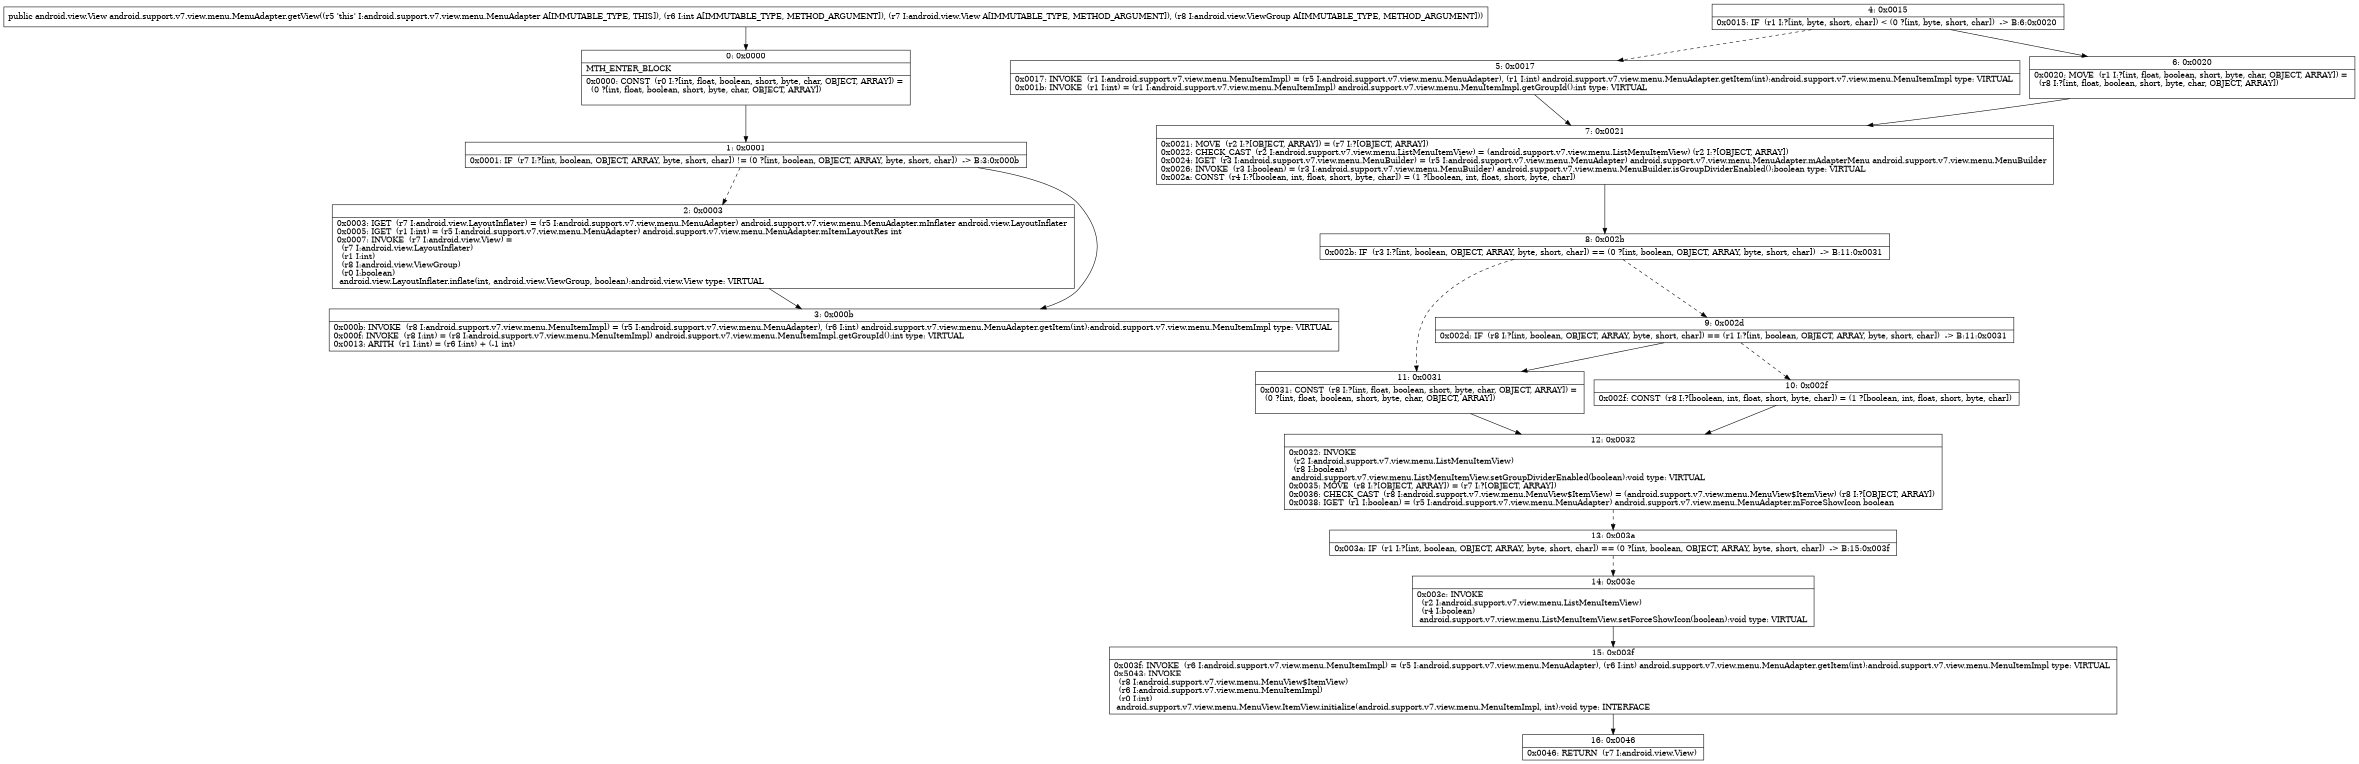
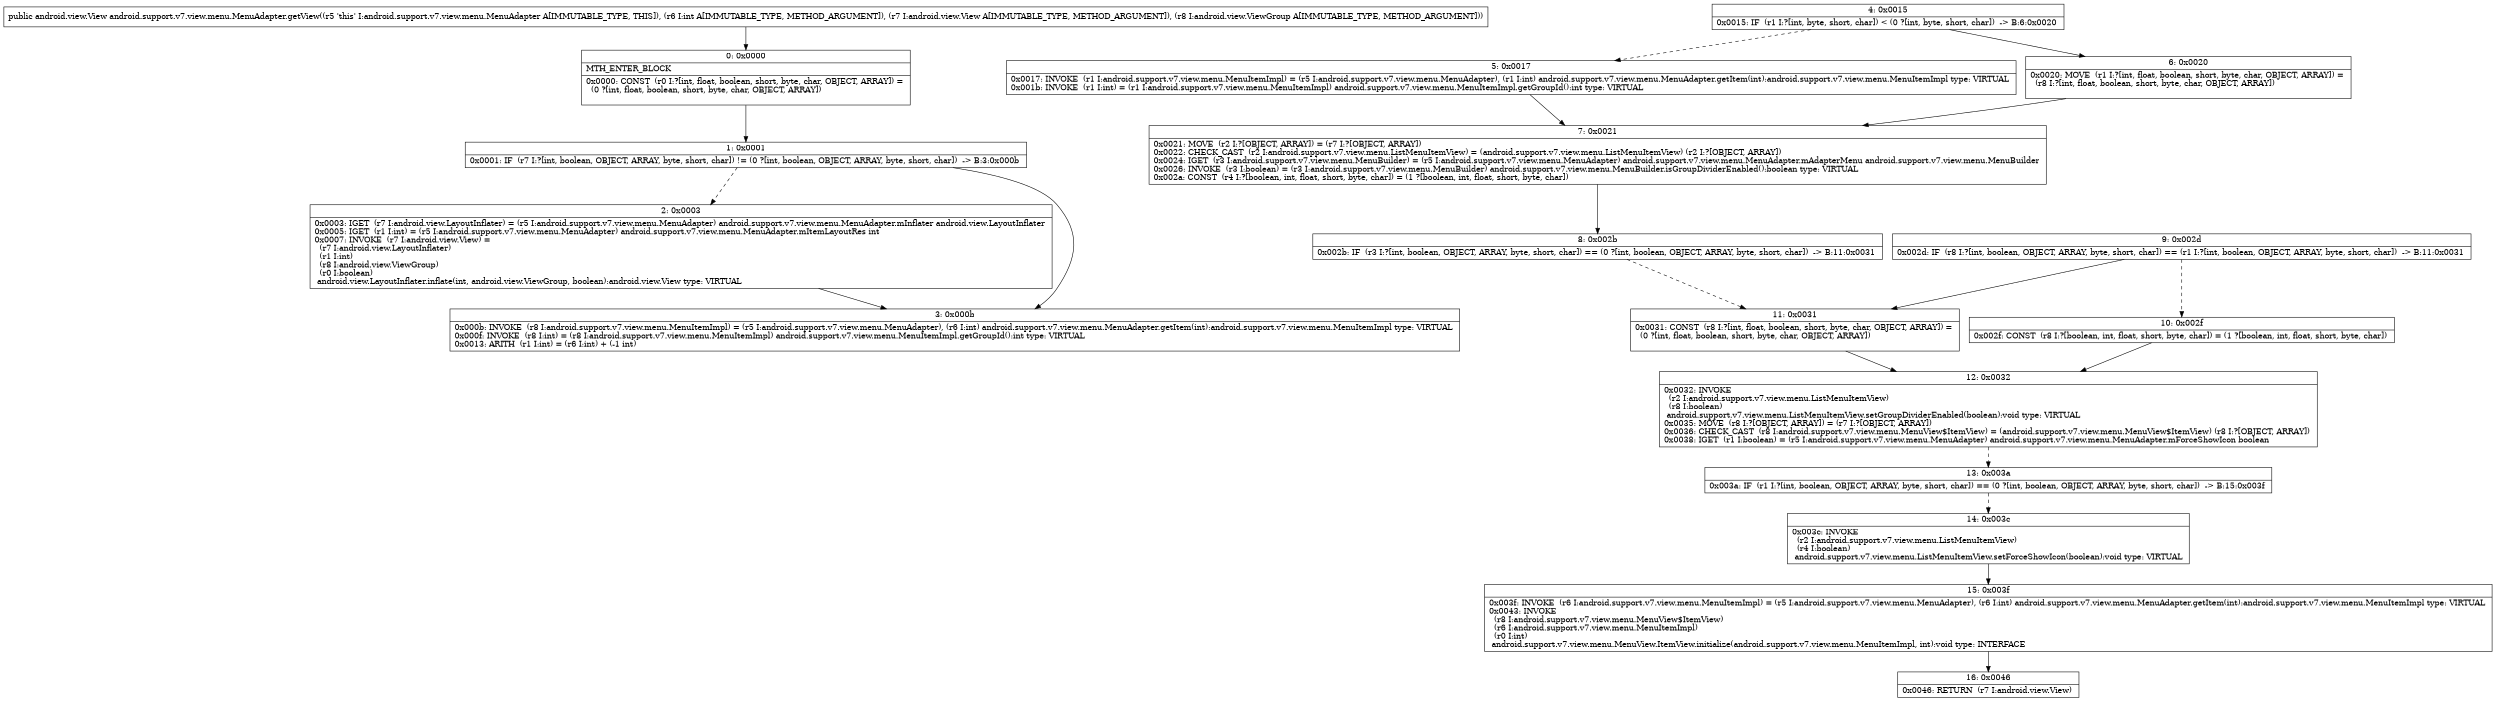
(1662, 287) -> none
(1150, 674) -> (1525, 612)
